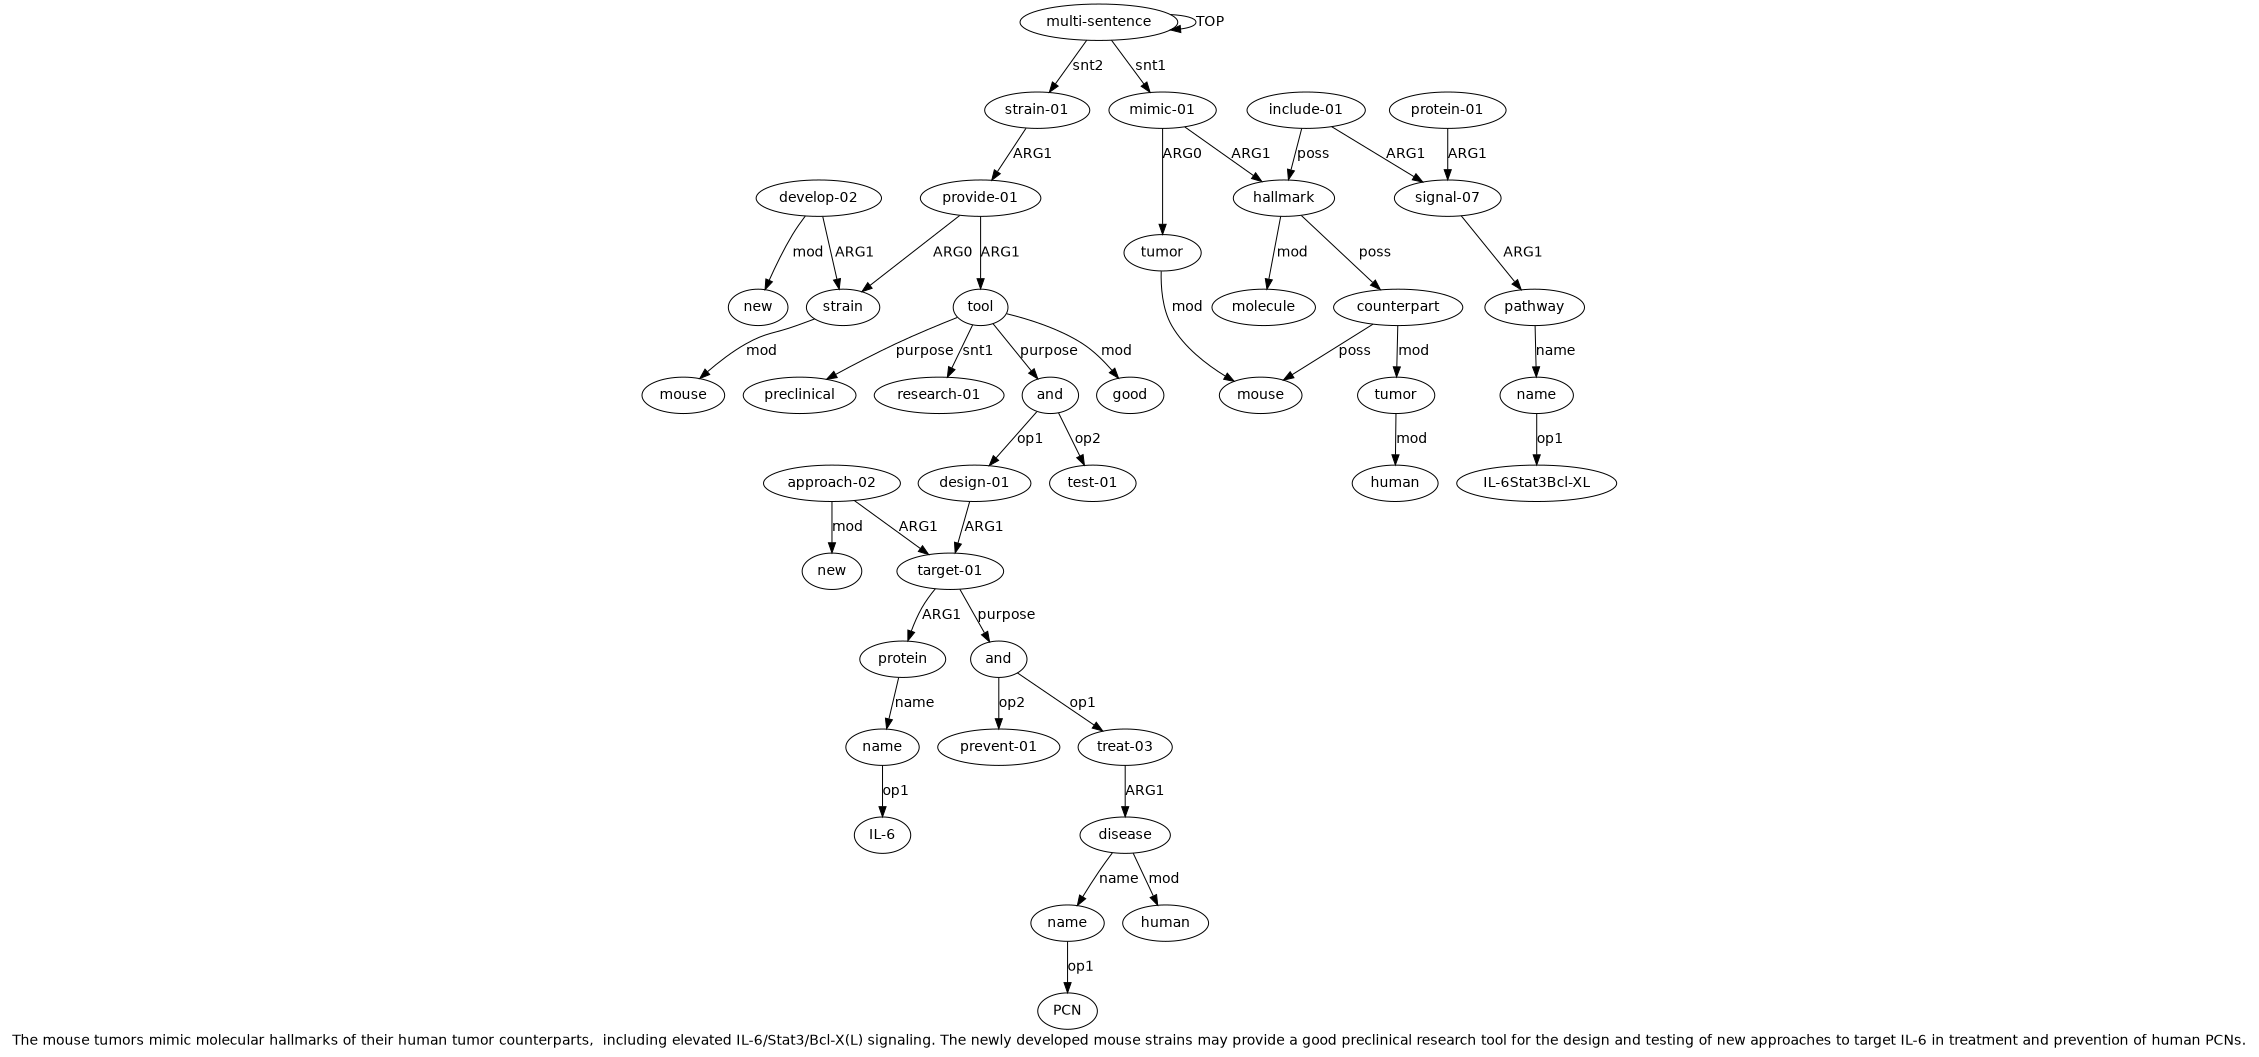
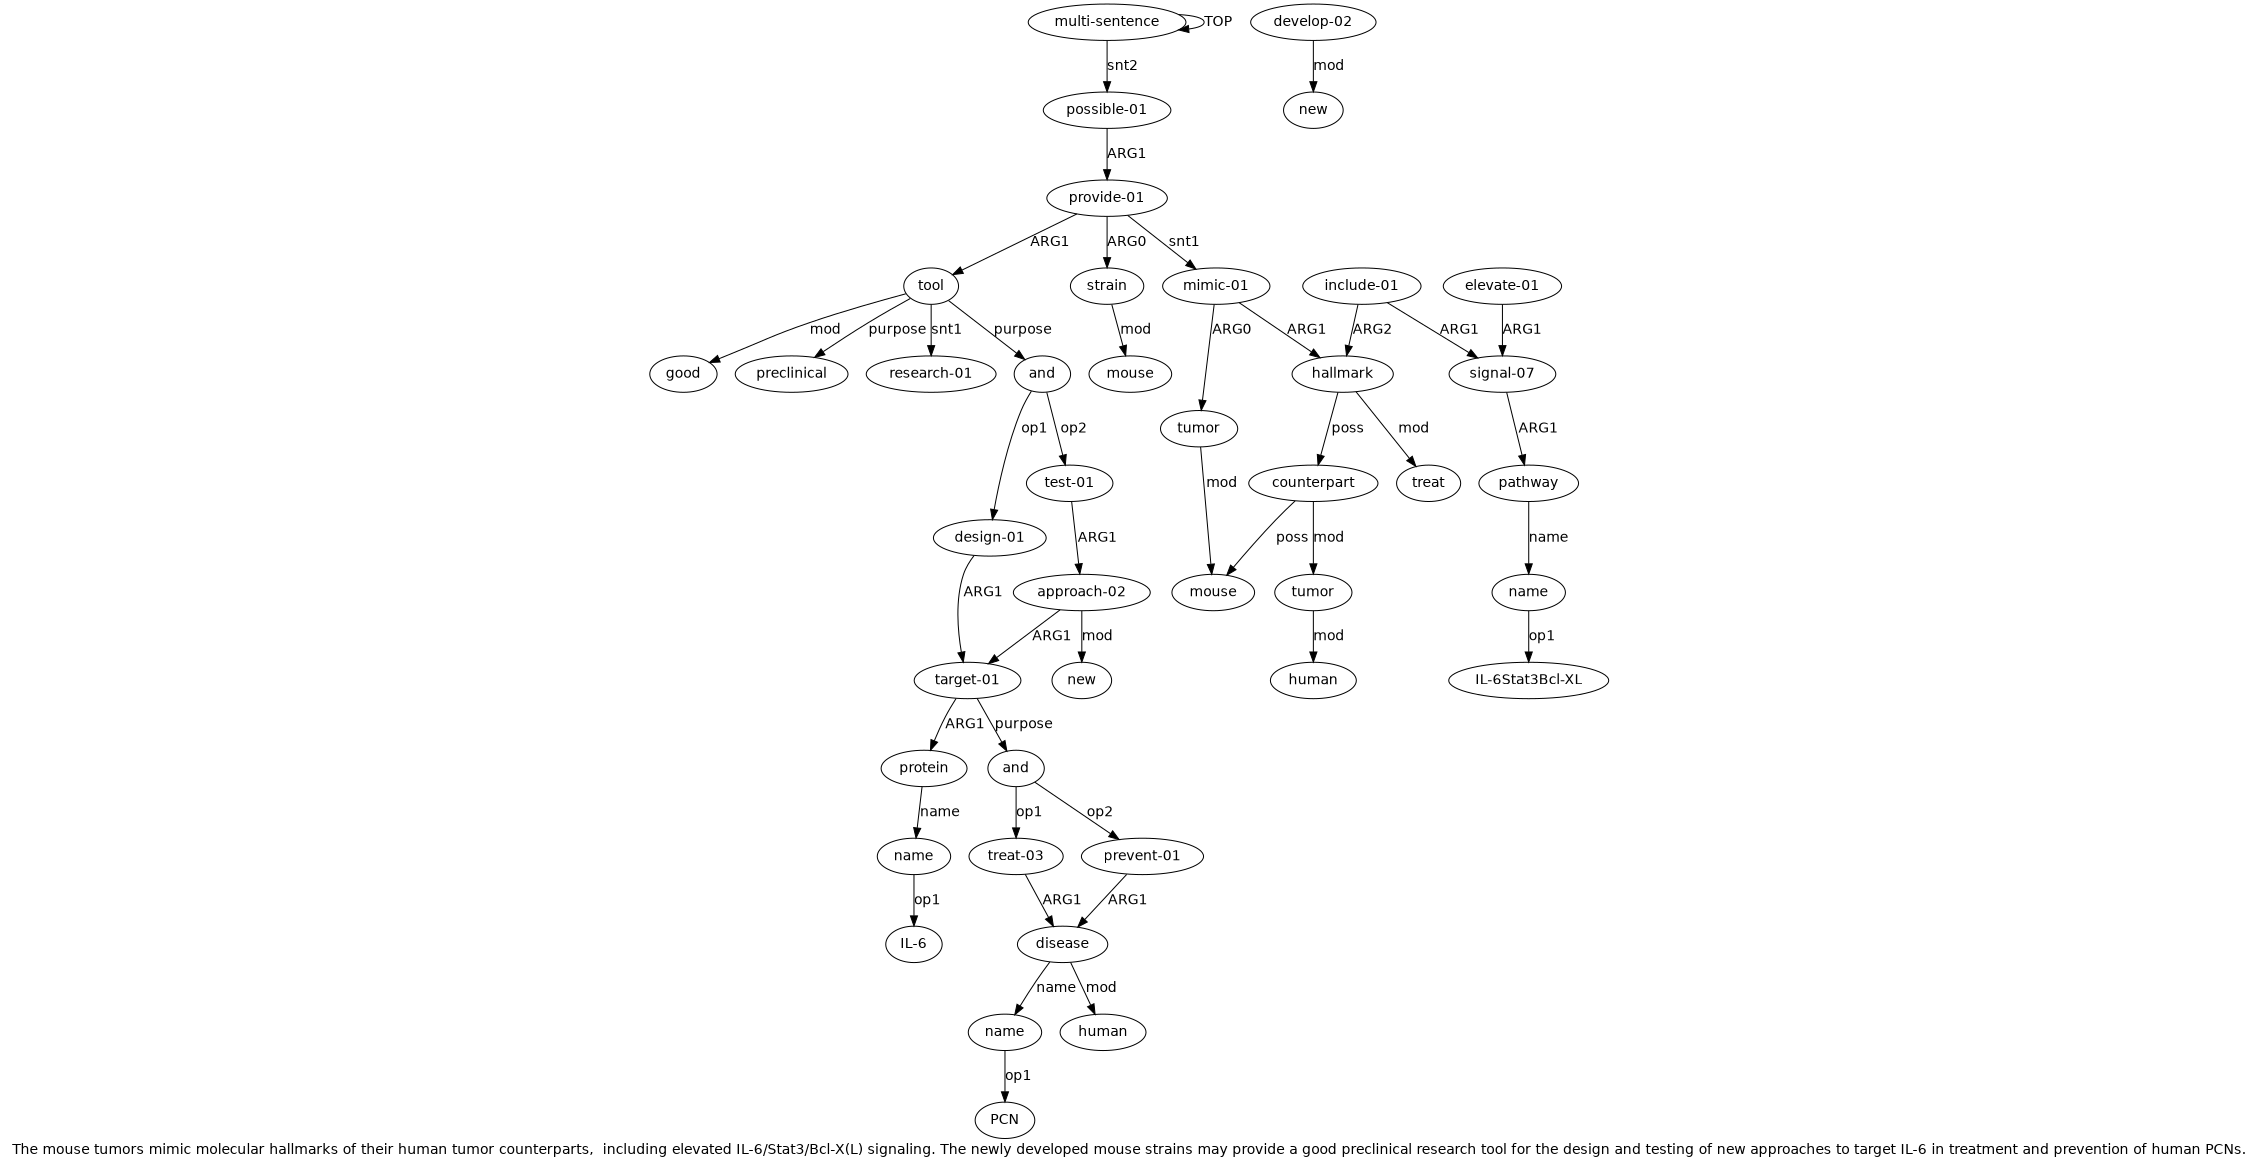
(1128, 62) -> (1158, 239)
(1037, 110) -> (1107, 110)
(1448, 110) -> (1502, 286)
(1314, 154) -> (1373, 330)
(830, 248) -> none
(1264, 307) -> (1429, 483)
none -> (1075, 533)
none -> (1106, 897)
